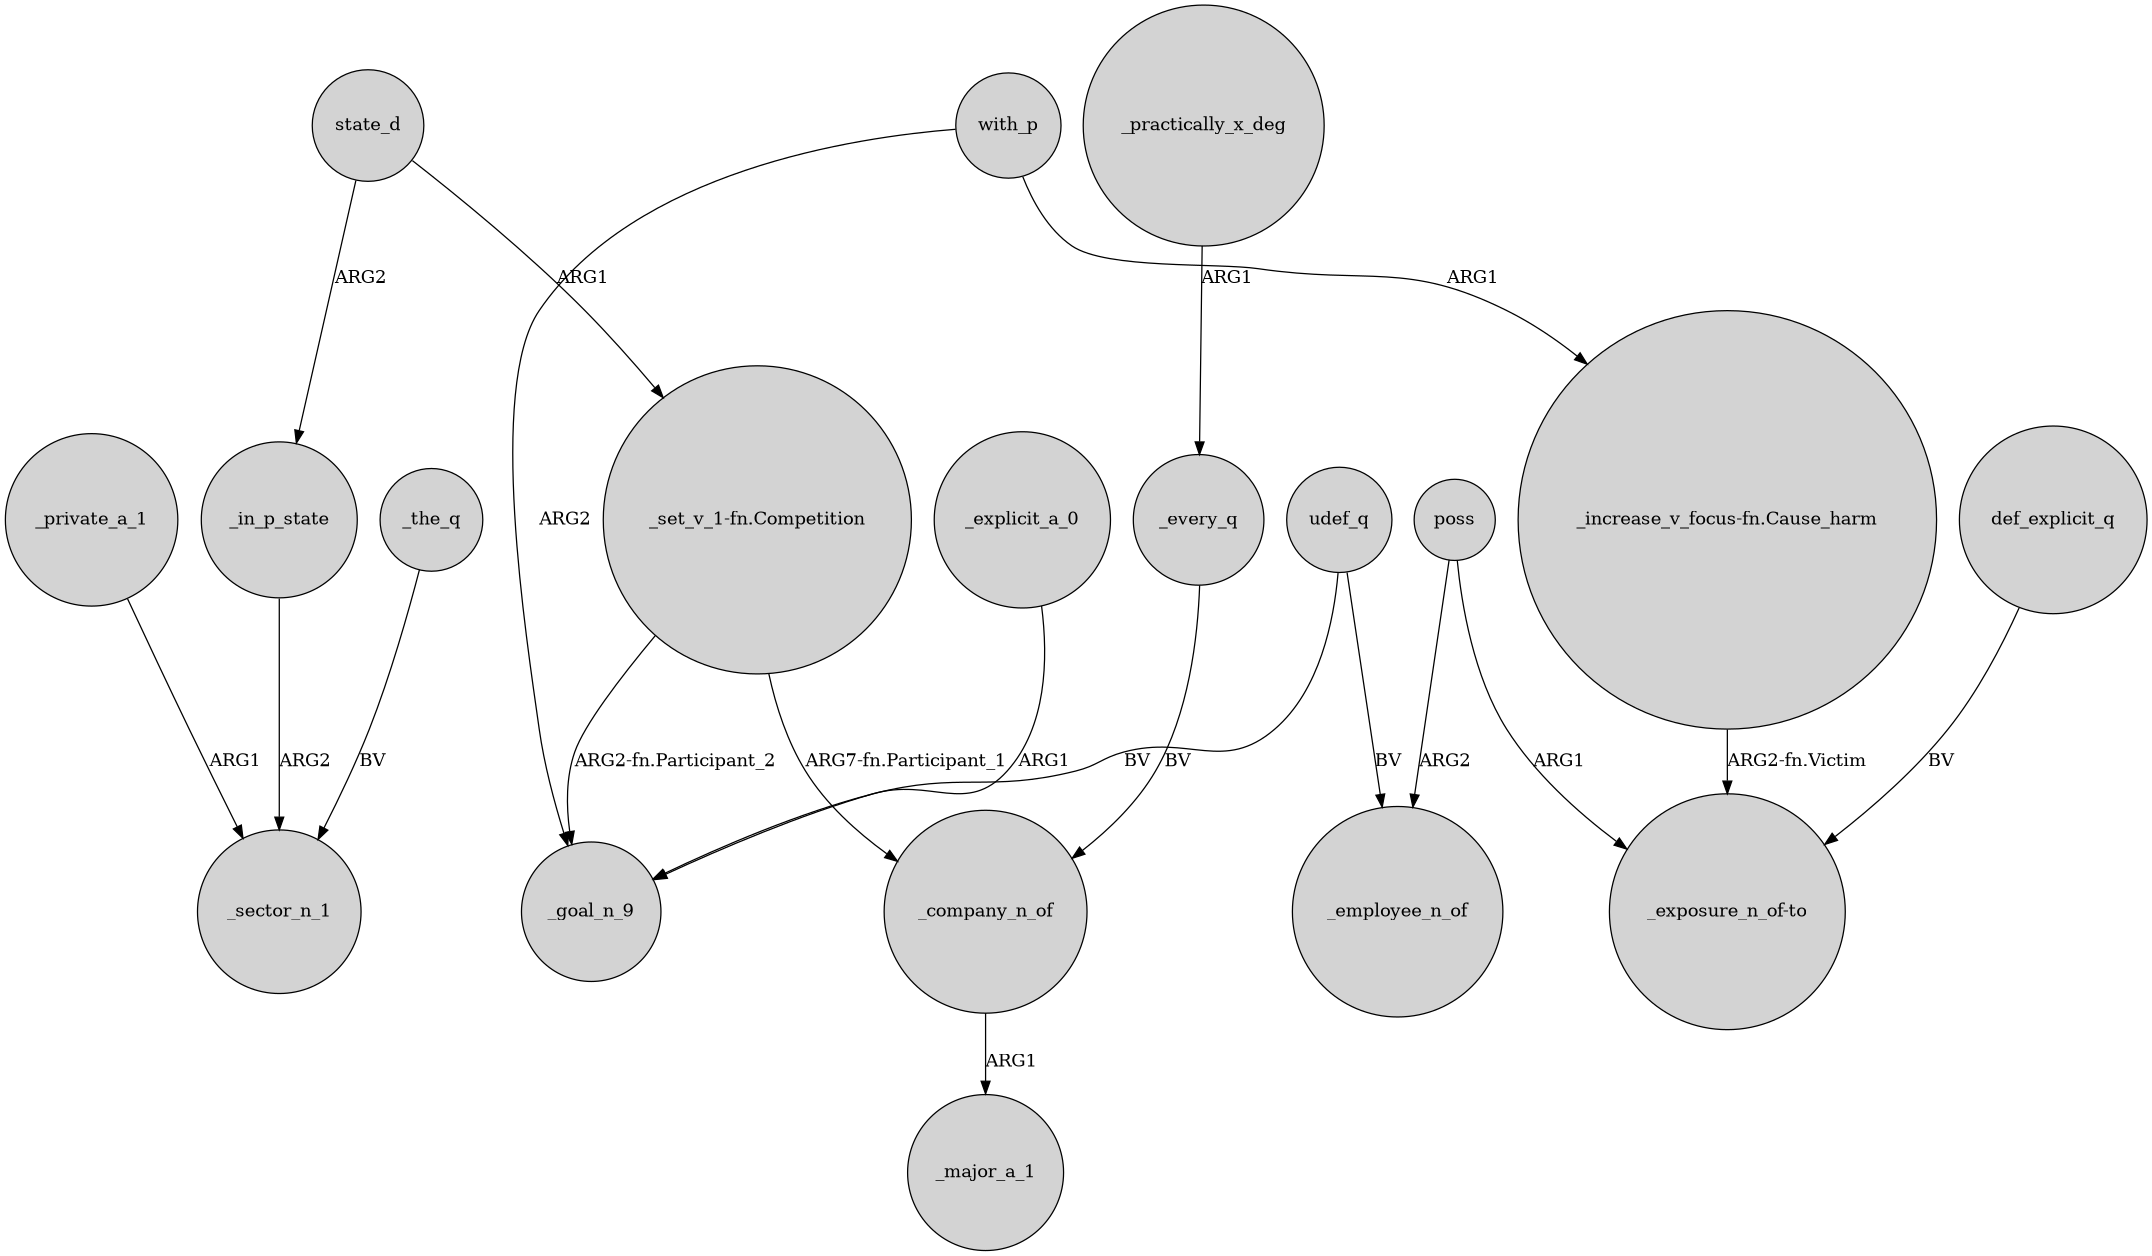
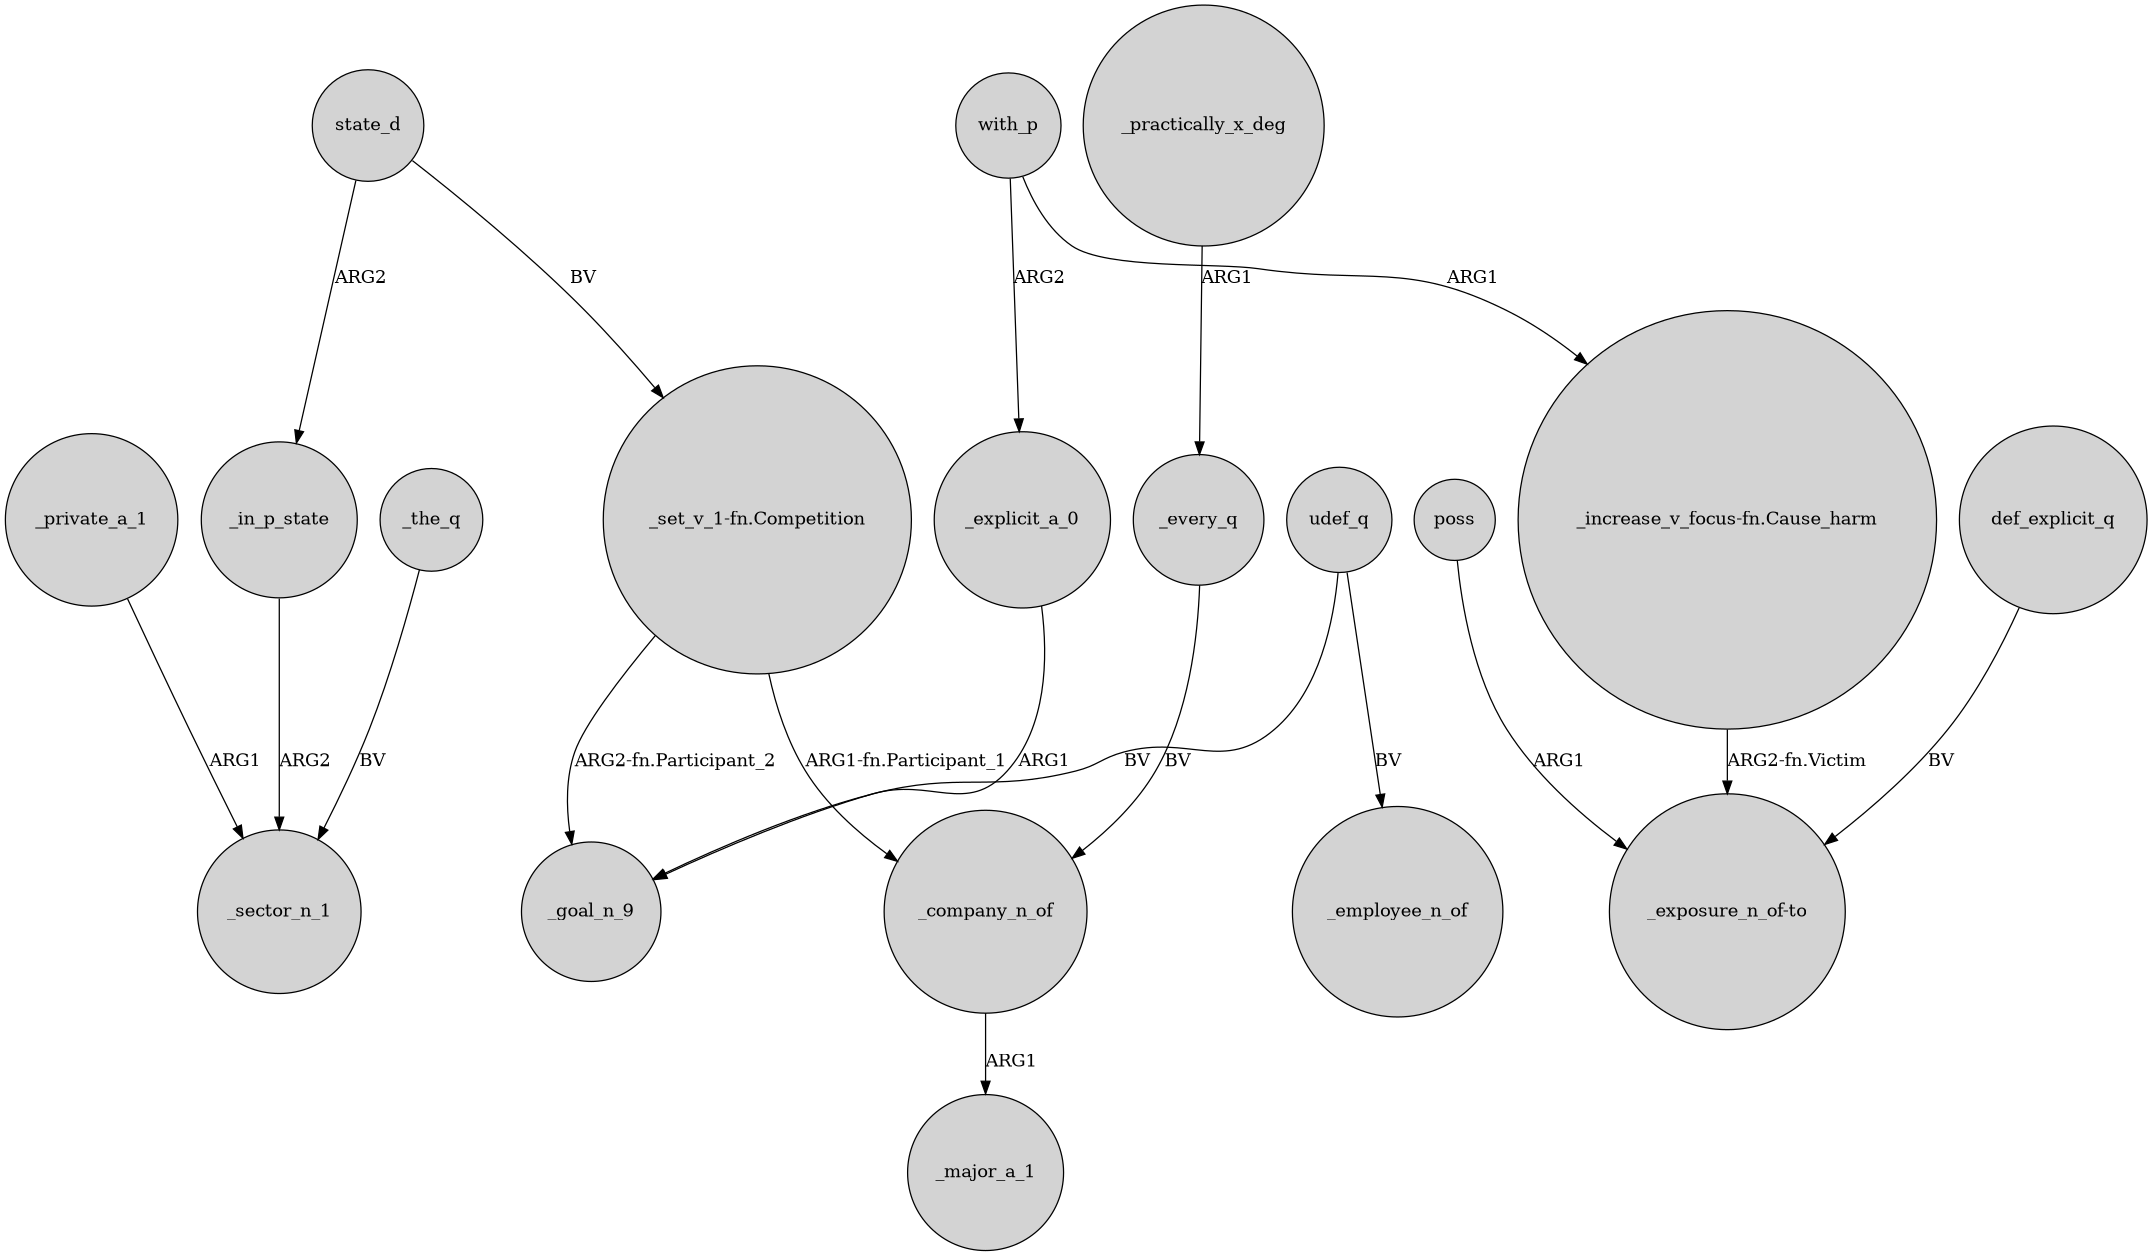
(583, 278) -> (583, 278)
(527, 339) -> (1015, 299)
(1432, 677) -> none
(906, 762) -> (906, 762)
